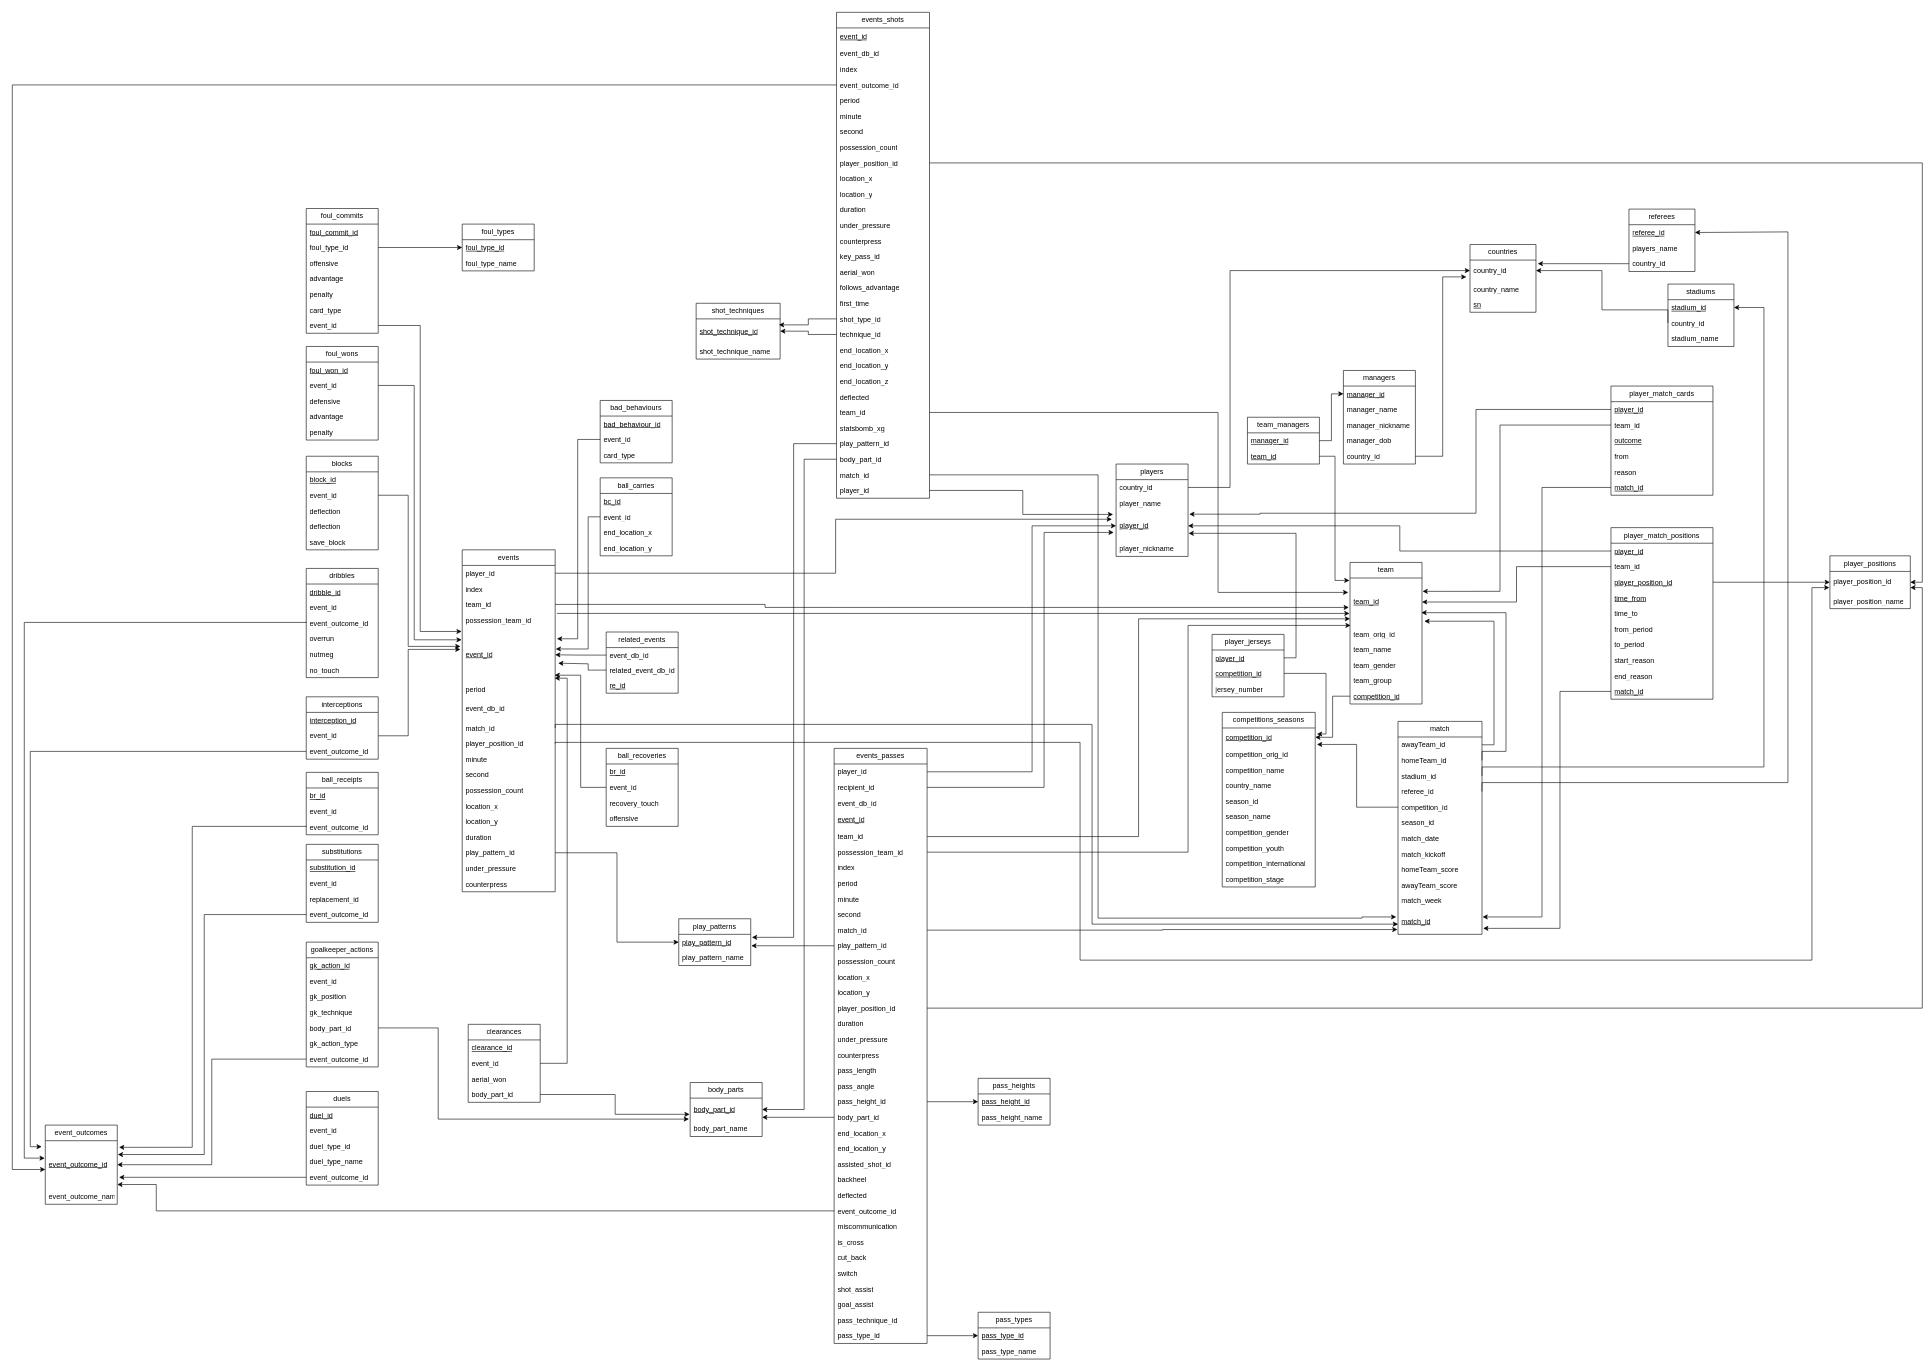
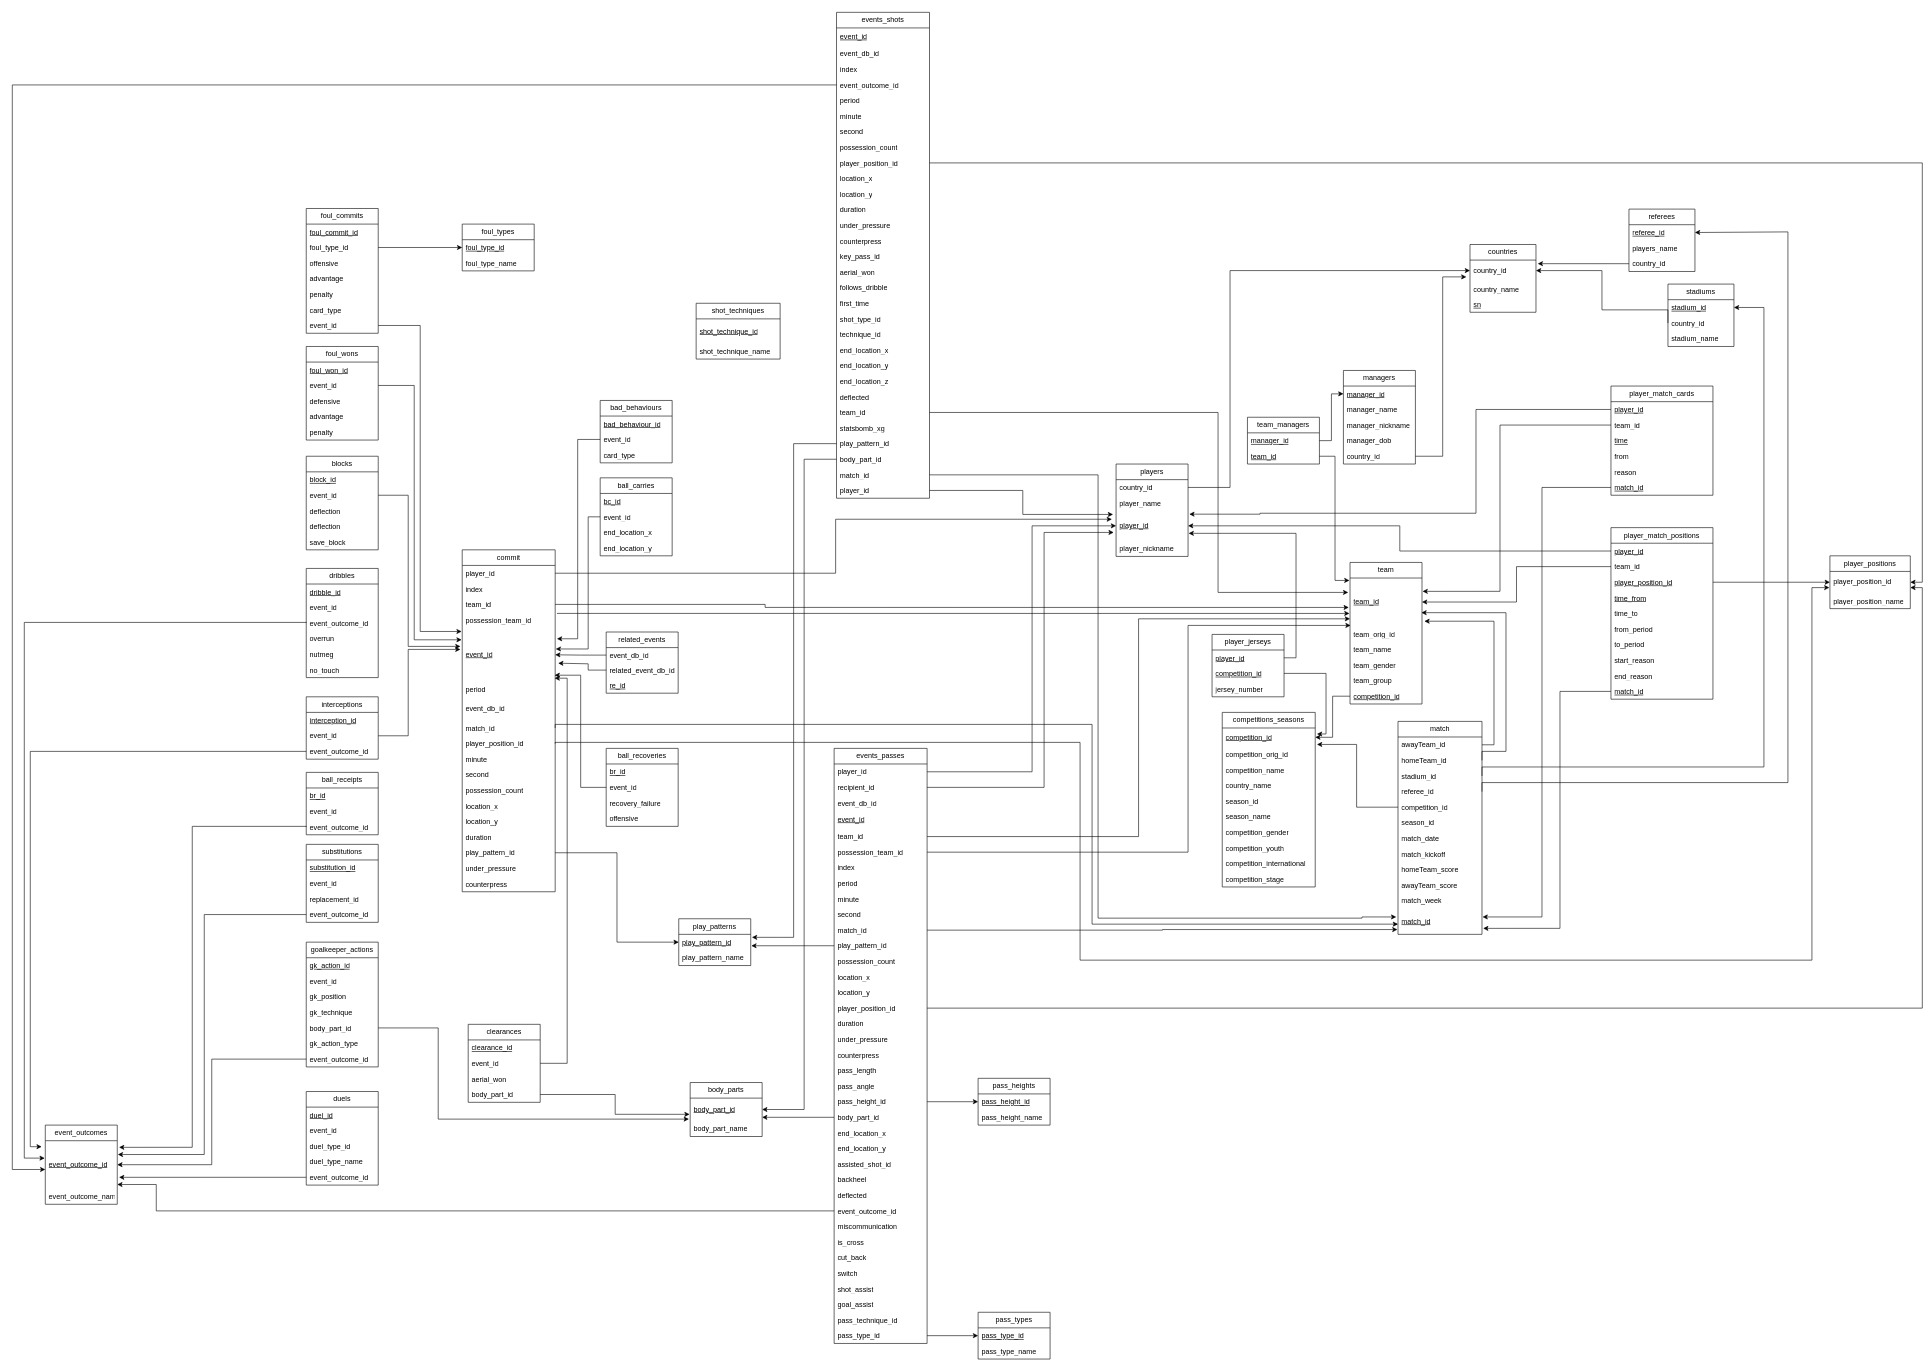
(873, 288) -> (867, 288)
(809, 319) -> none
(822, 335) -> none
(1629, 441) -> (1622, 441)
(509, 558) -> (509, 558)
(638, 804) -> (640, 804)
